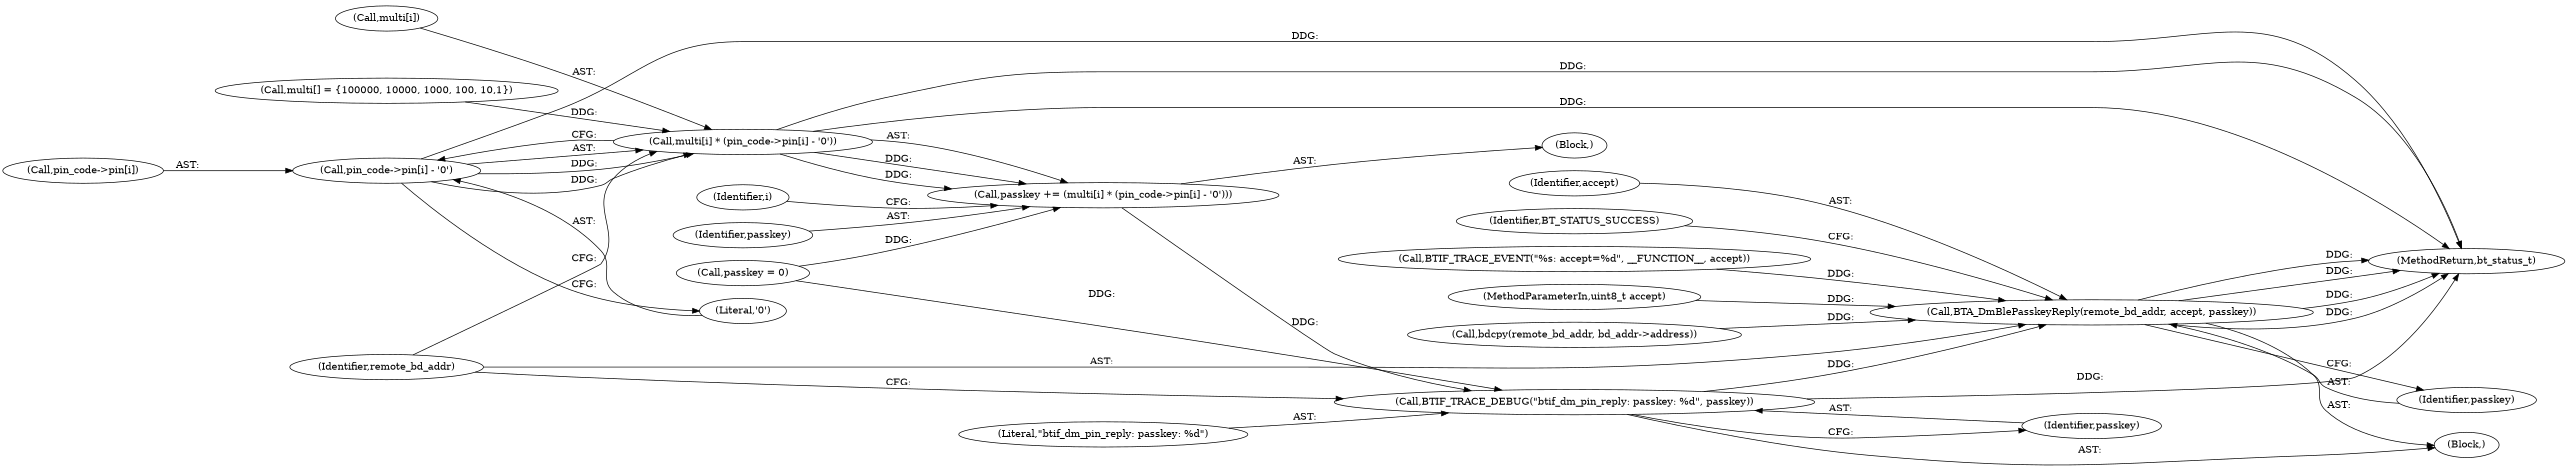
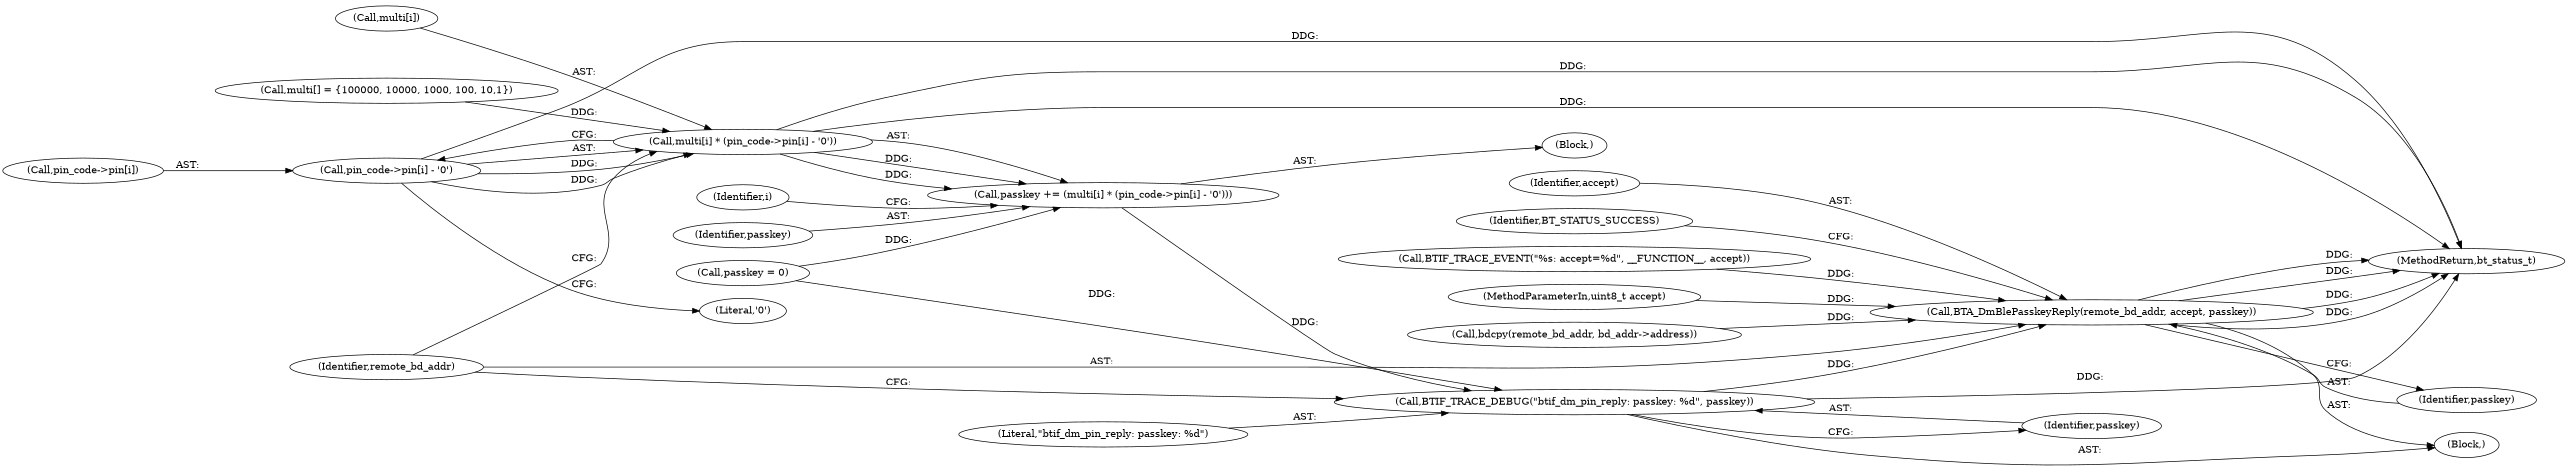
(593, 244) -> none
